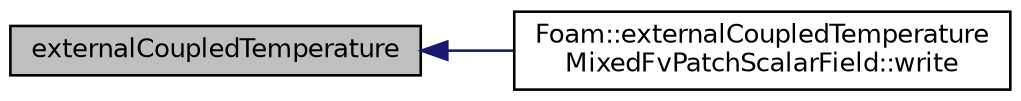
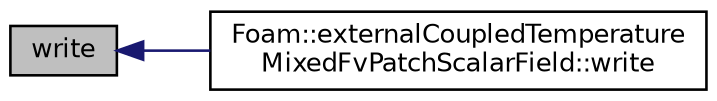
(216, 51) -> (64, 51)
